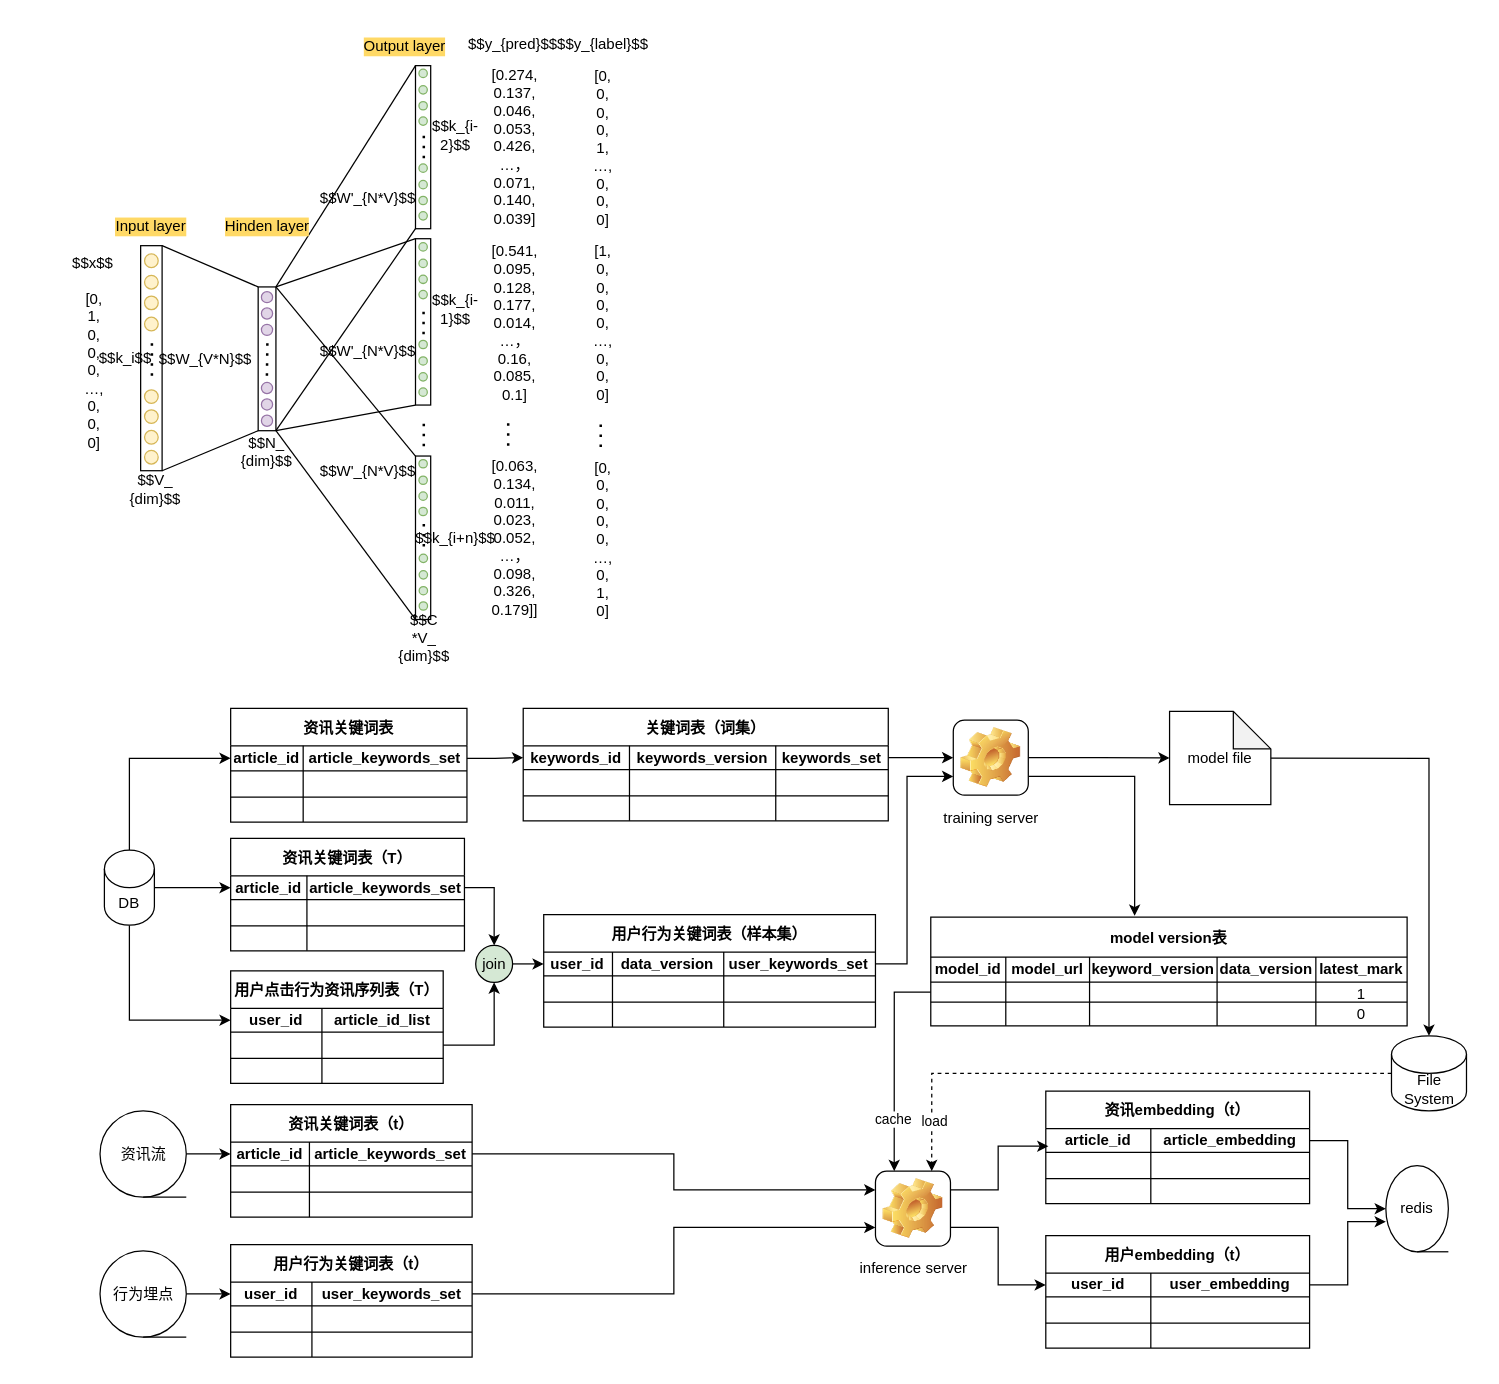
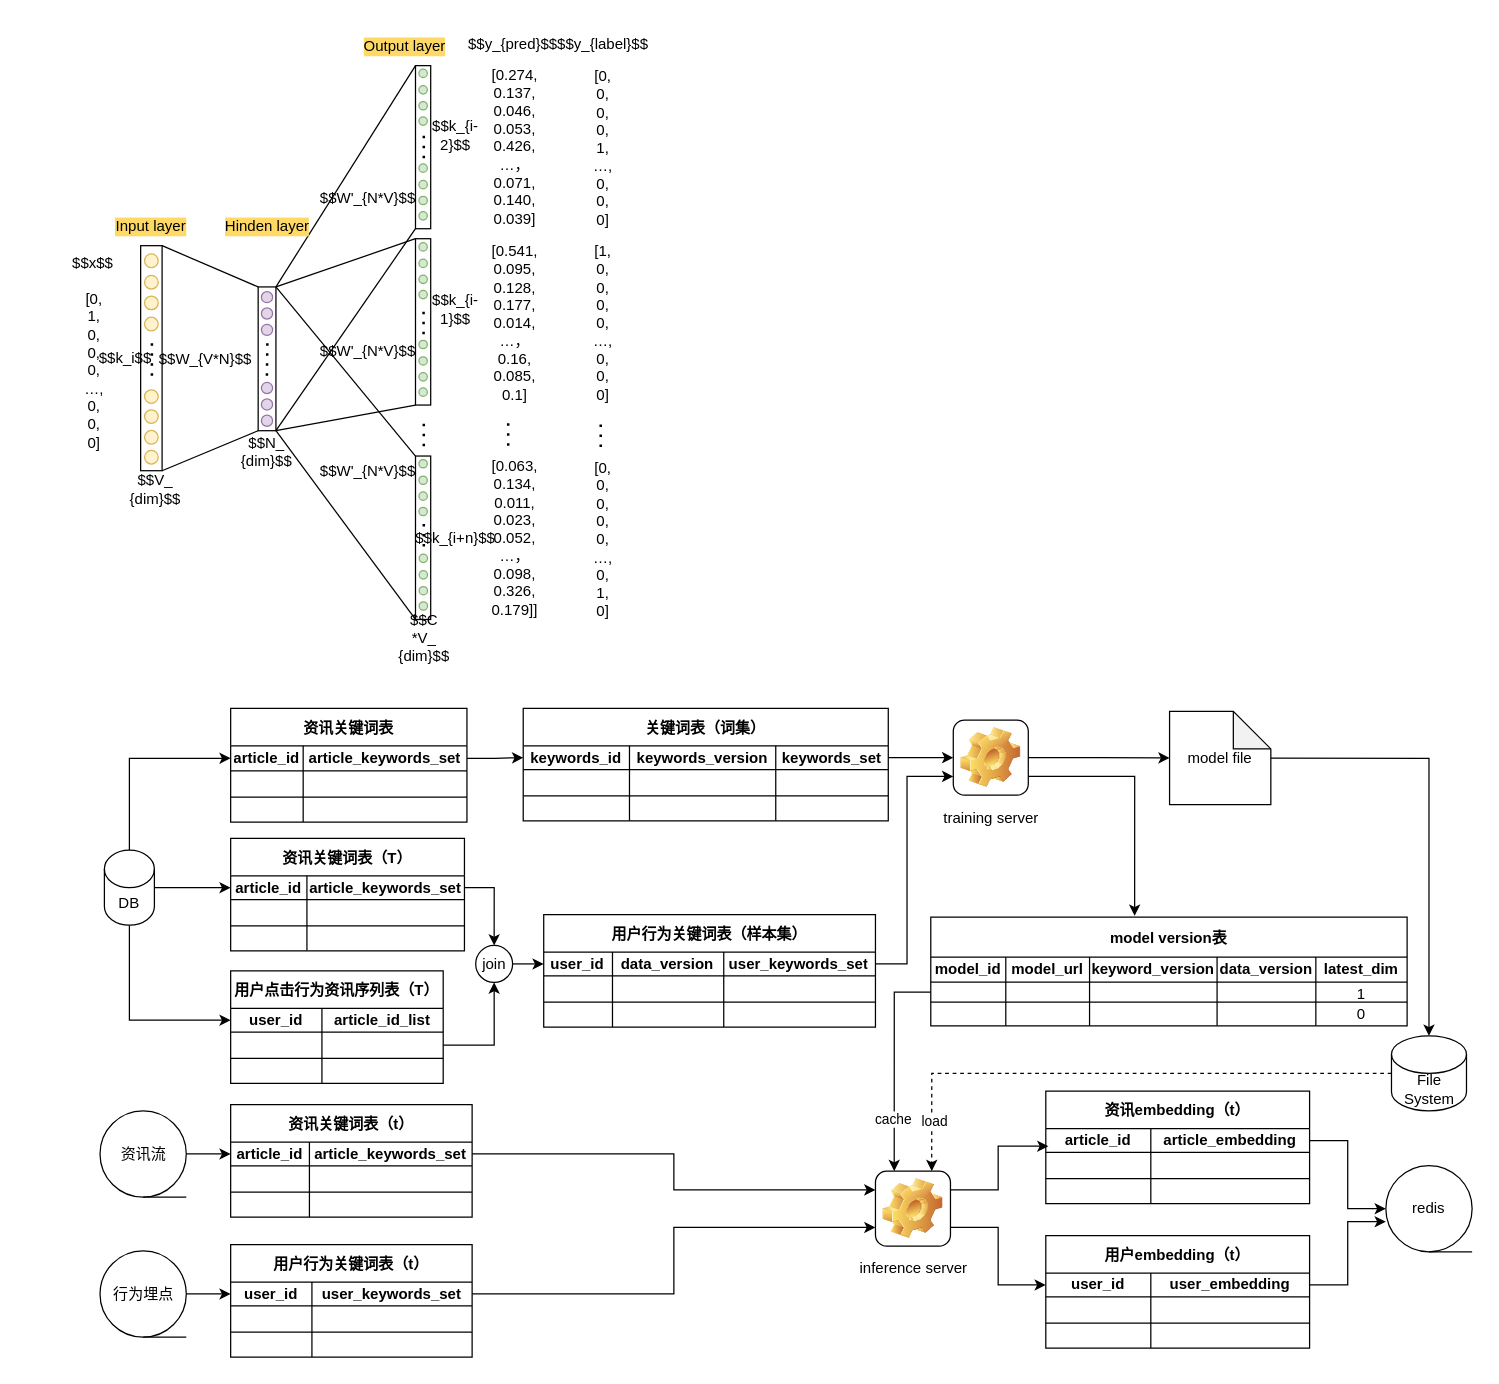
(494, 964) -> (494, 964)
(1361, 969) -> (1361, 969)
(1417, 1208) -> (1429, 1208)
